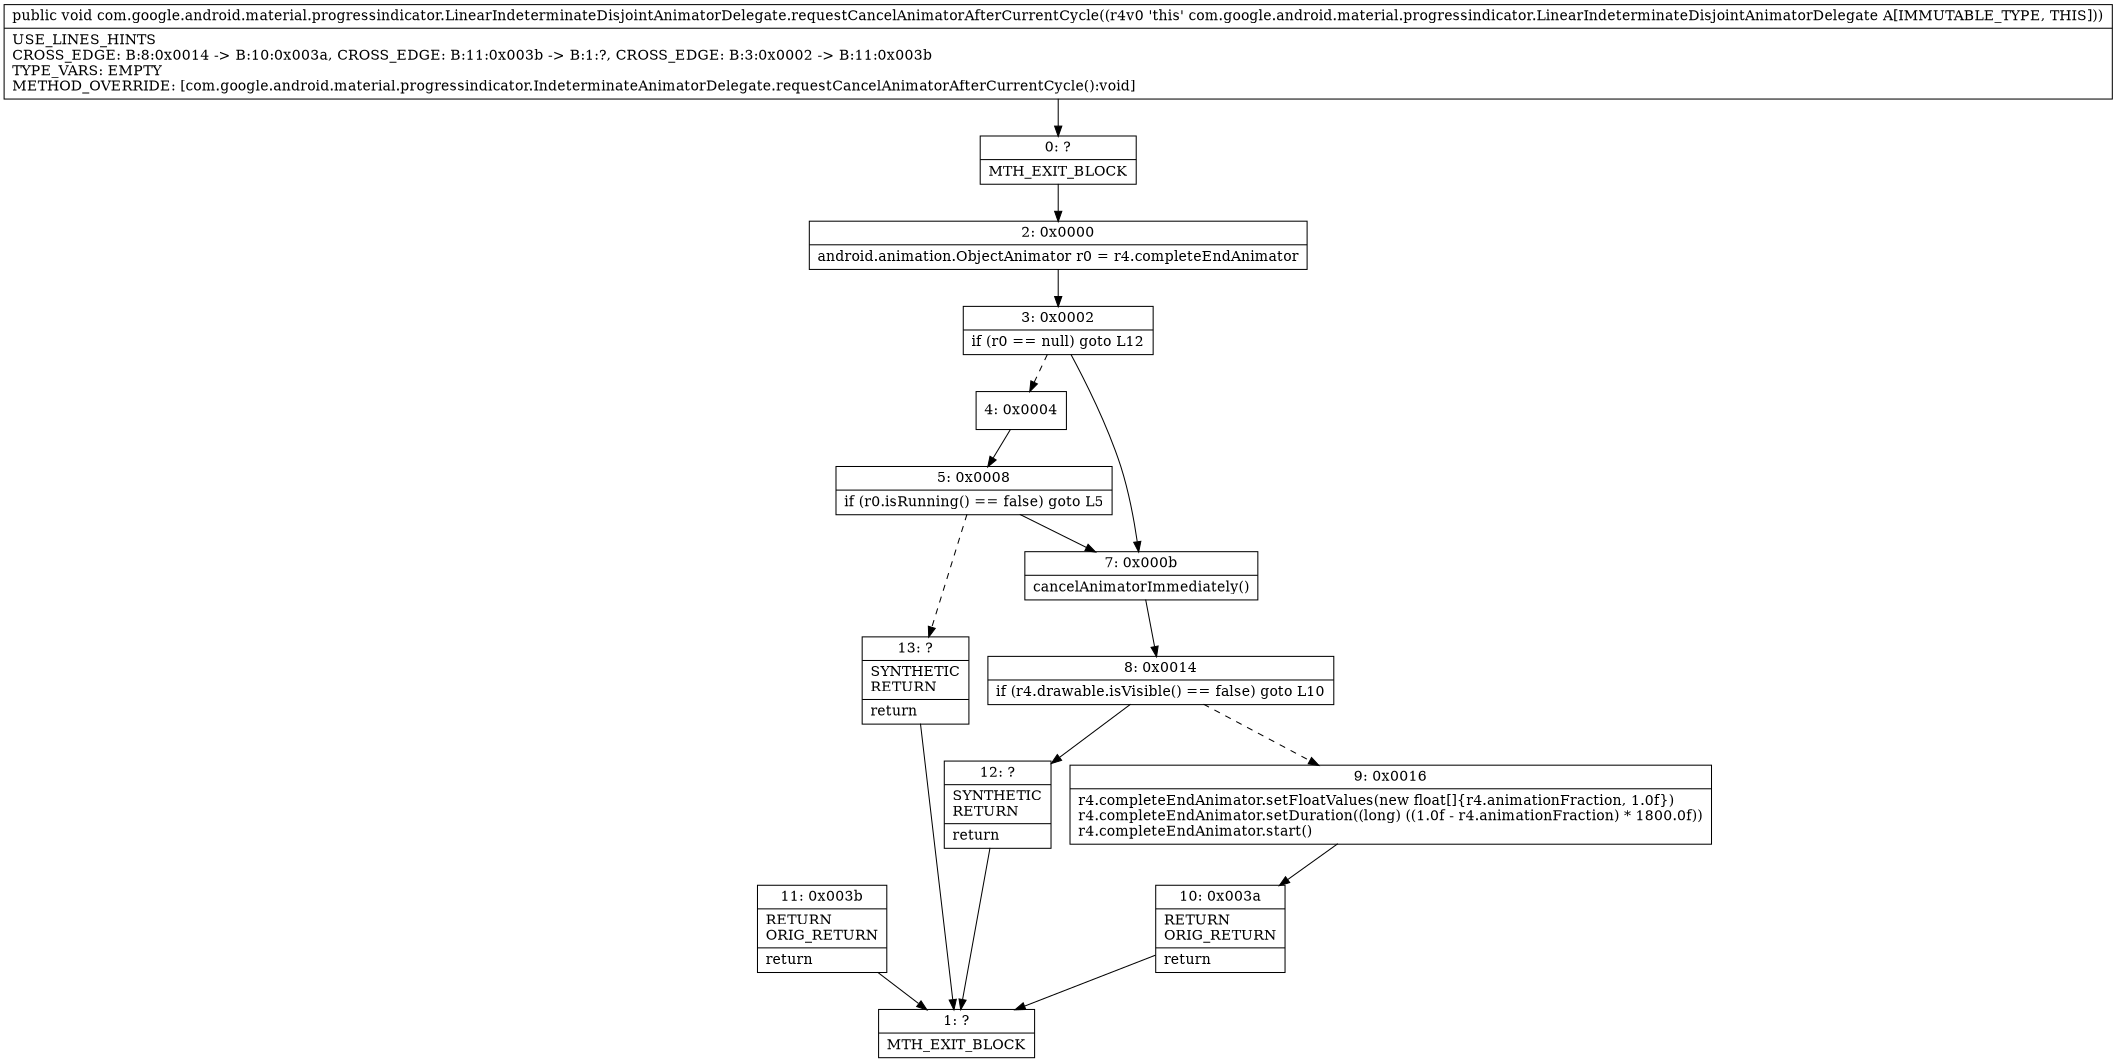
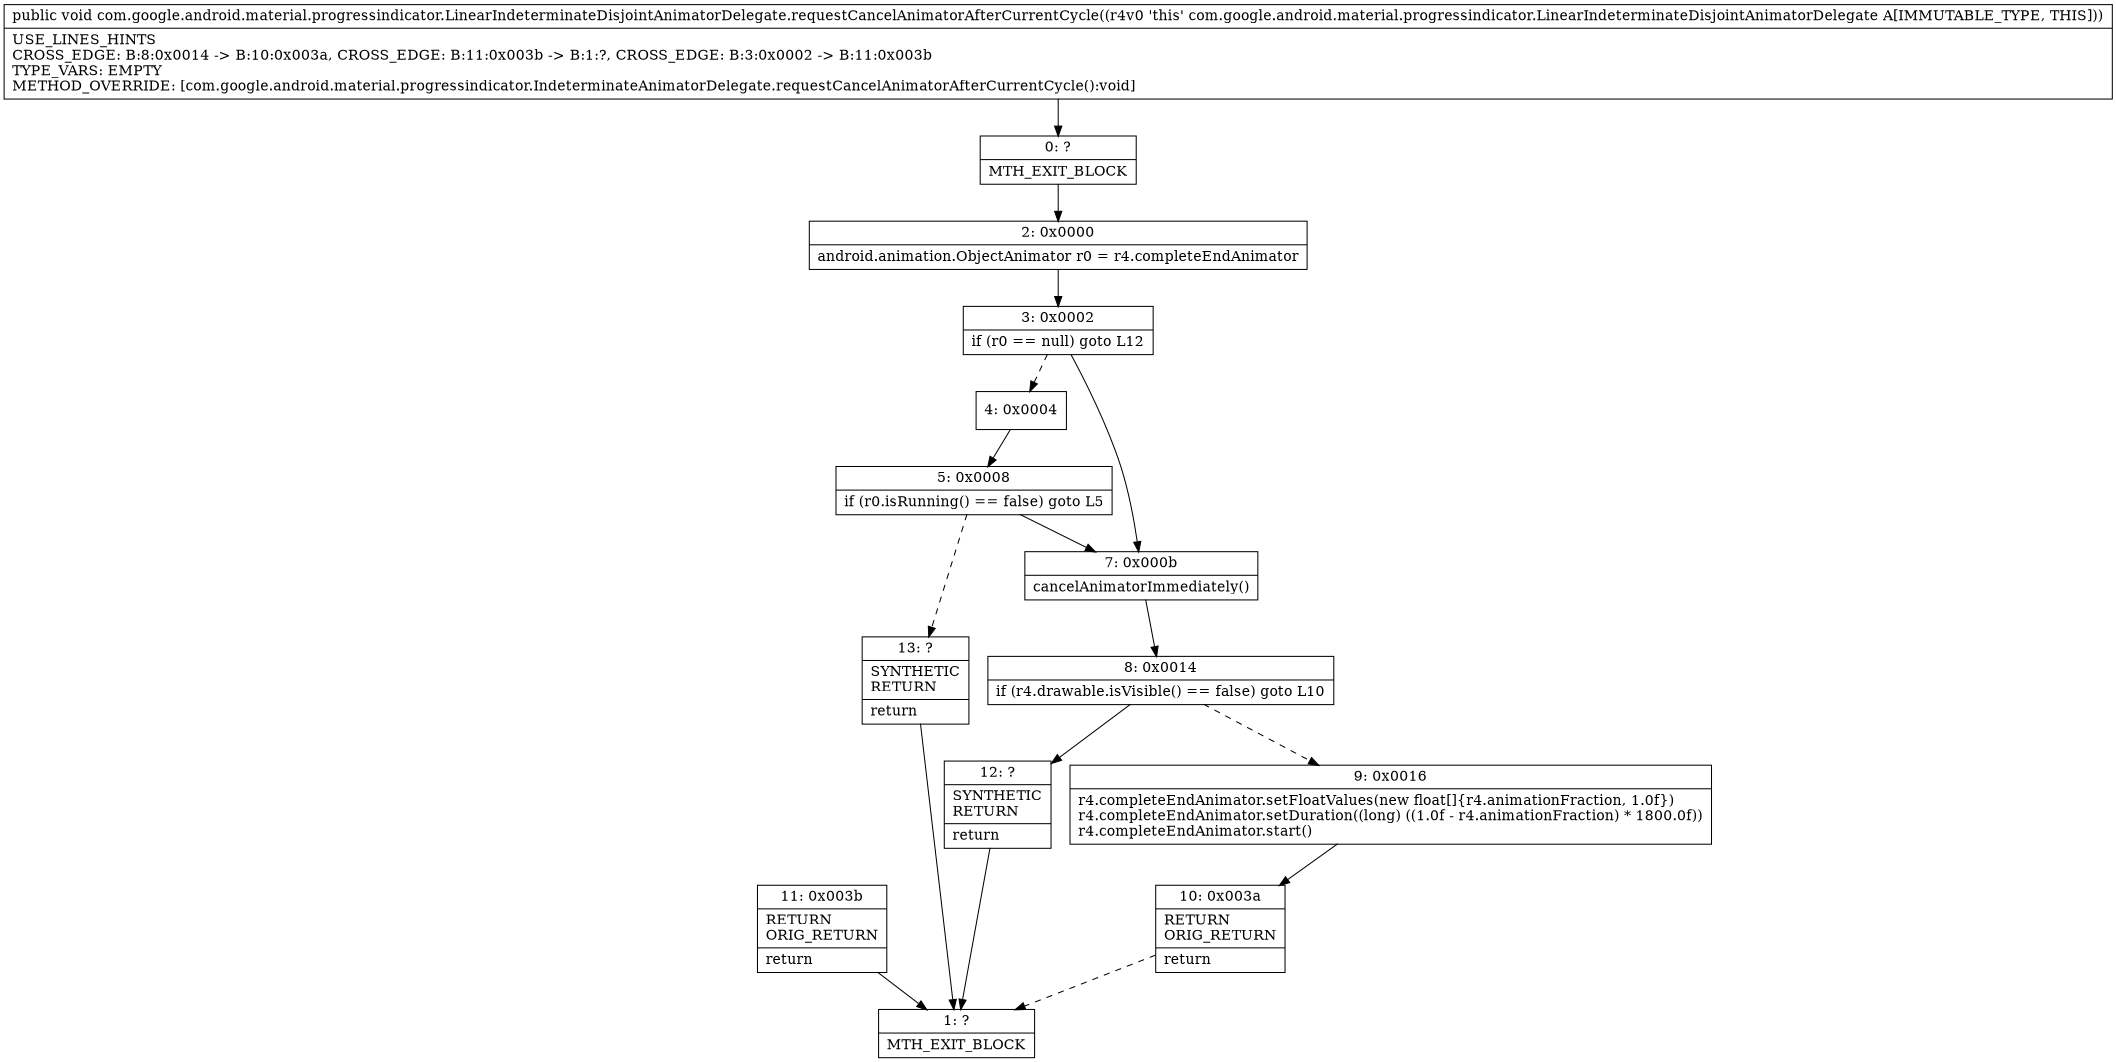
(1090, 981) -> (1090, 981)
